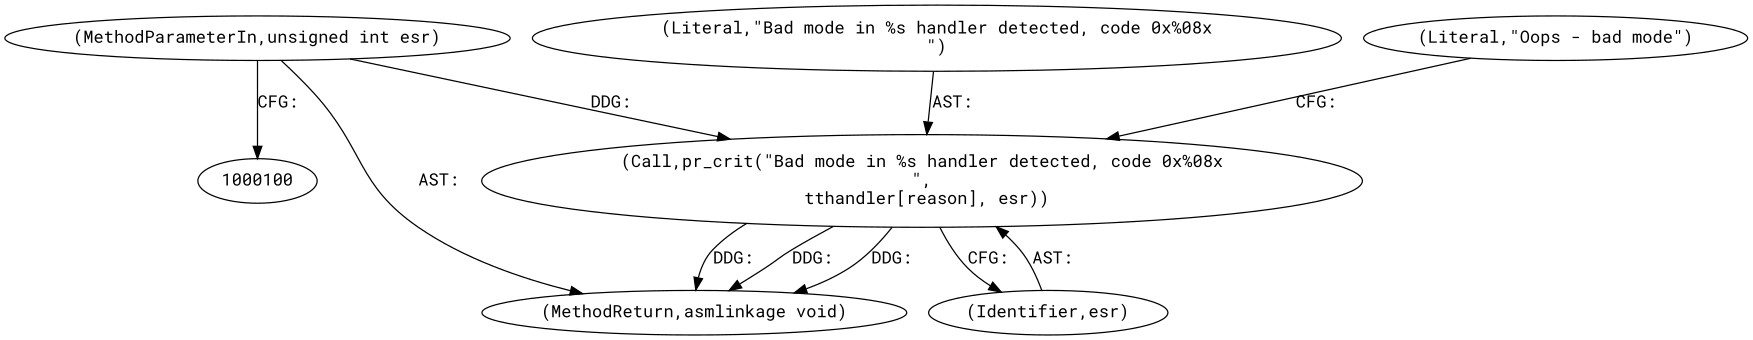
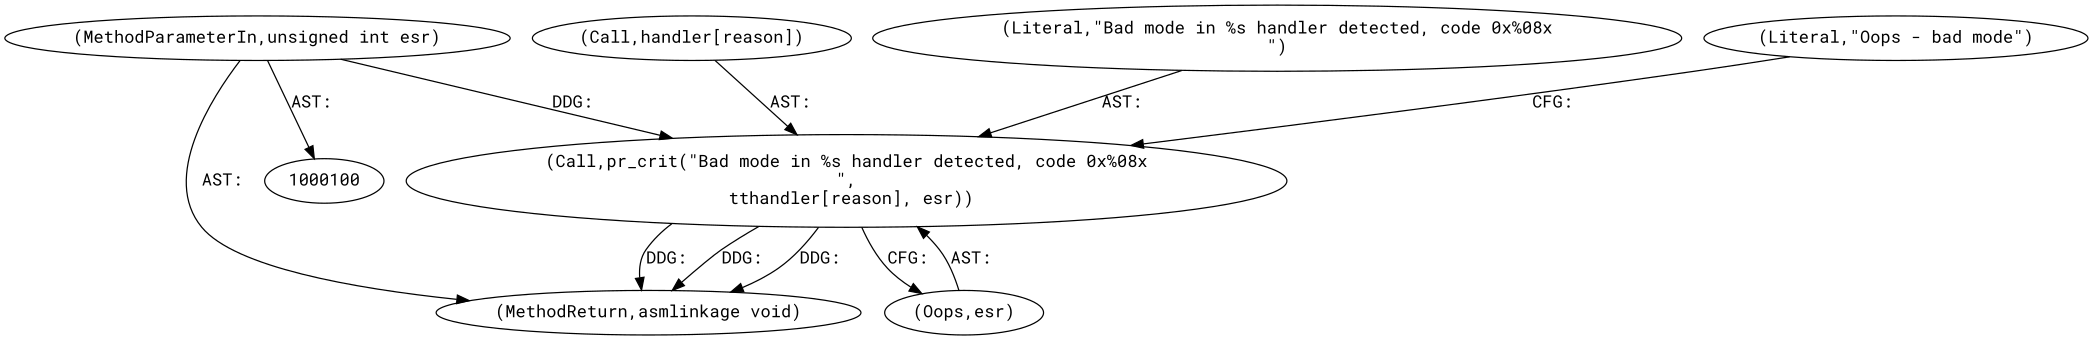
none -> (692, 38)
(283, 103) -> (317, 103)
(1048, 313) -> (964, 313)
